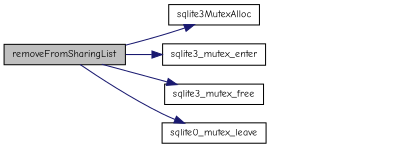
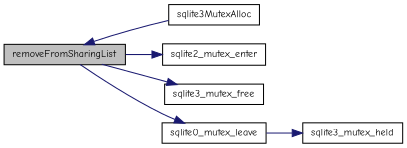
(155, 37) -> (131, 30)
(214, 55) -> (214, 55)
none -> (353, 133)
